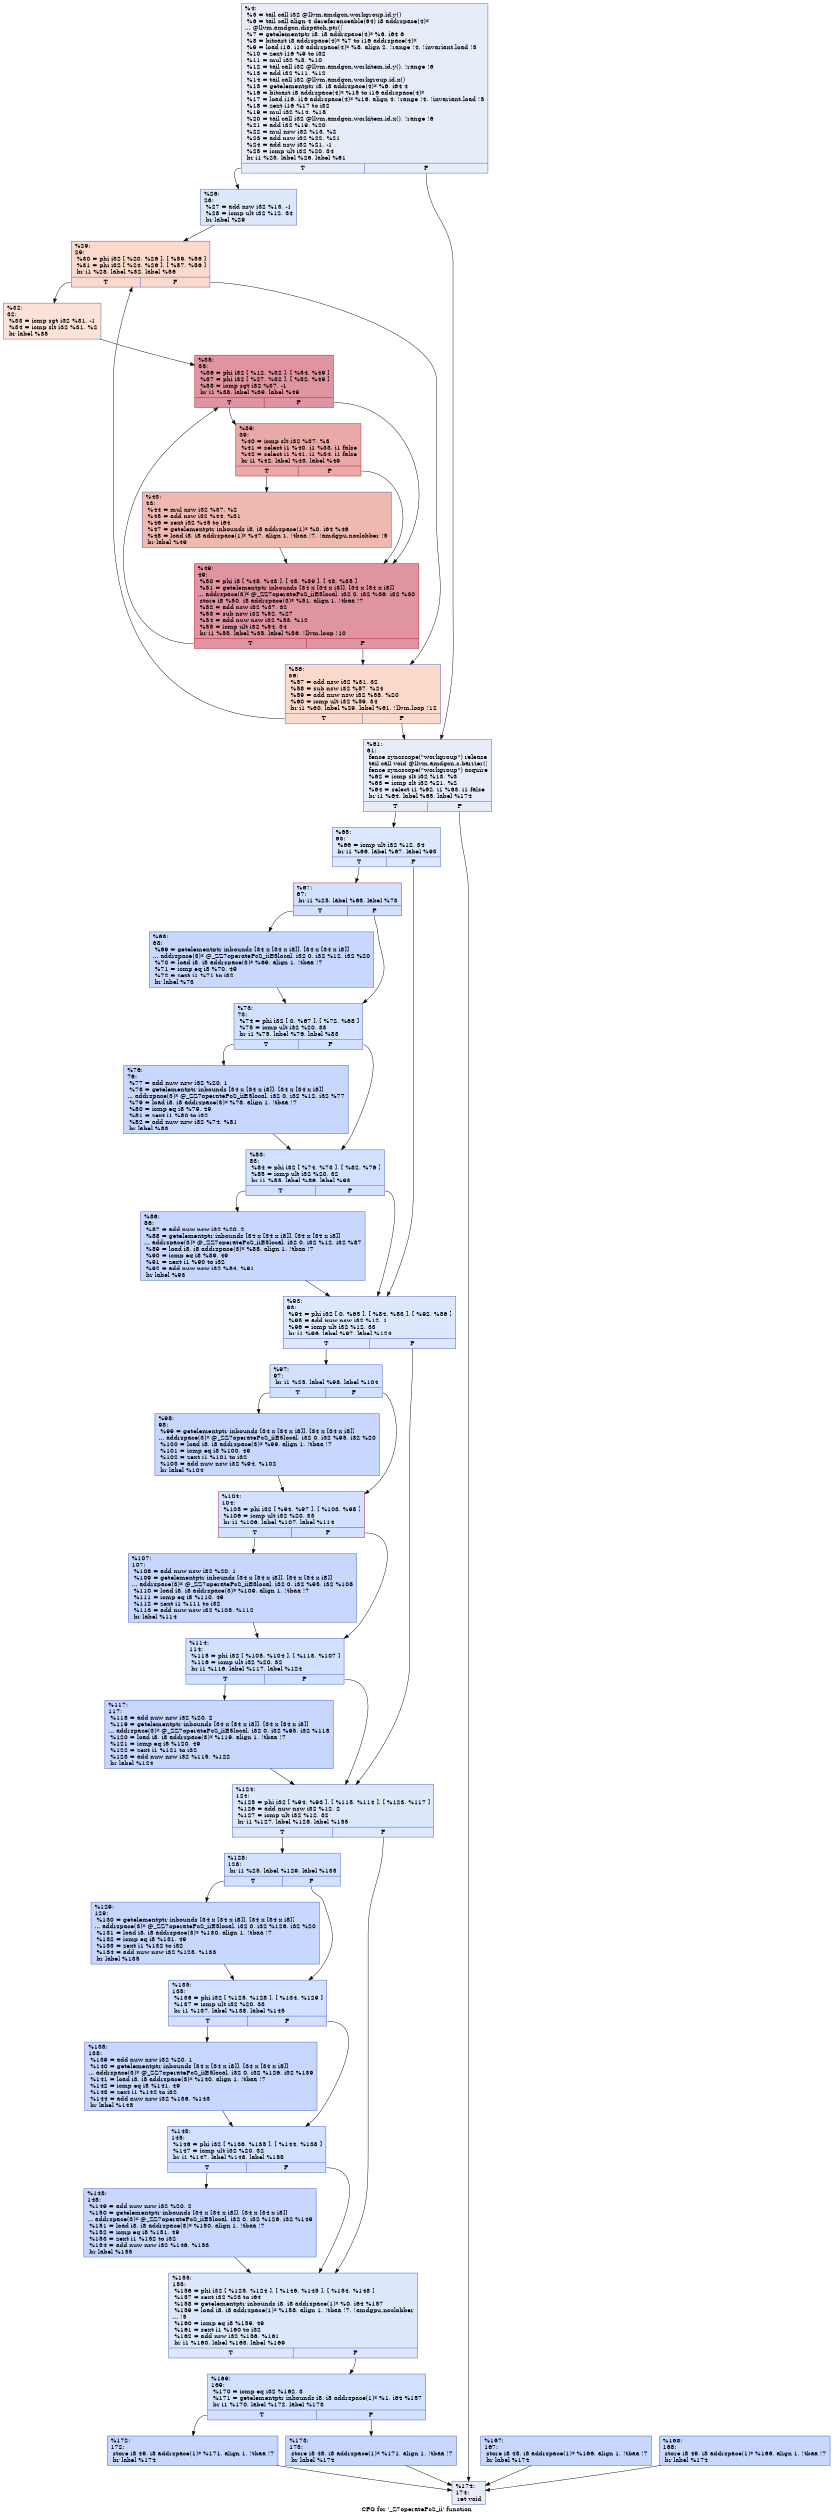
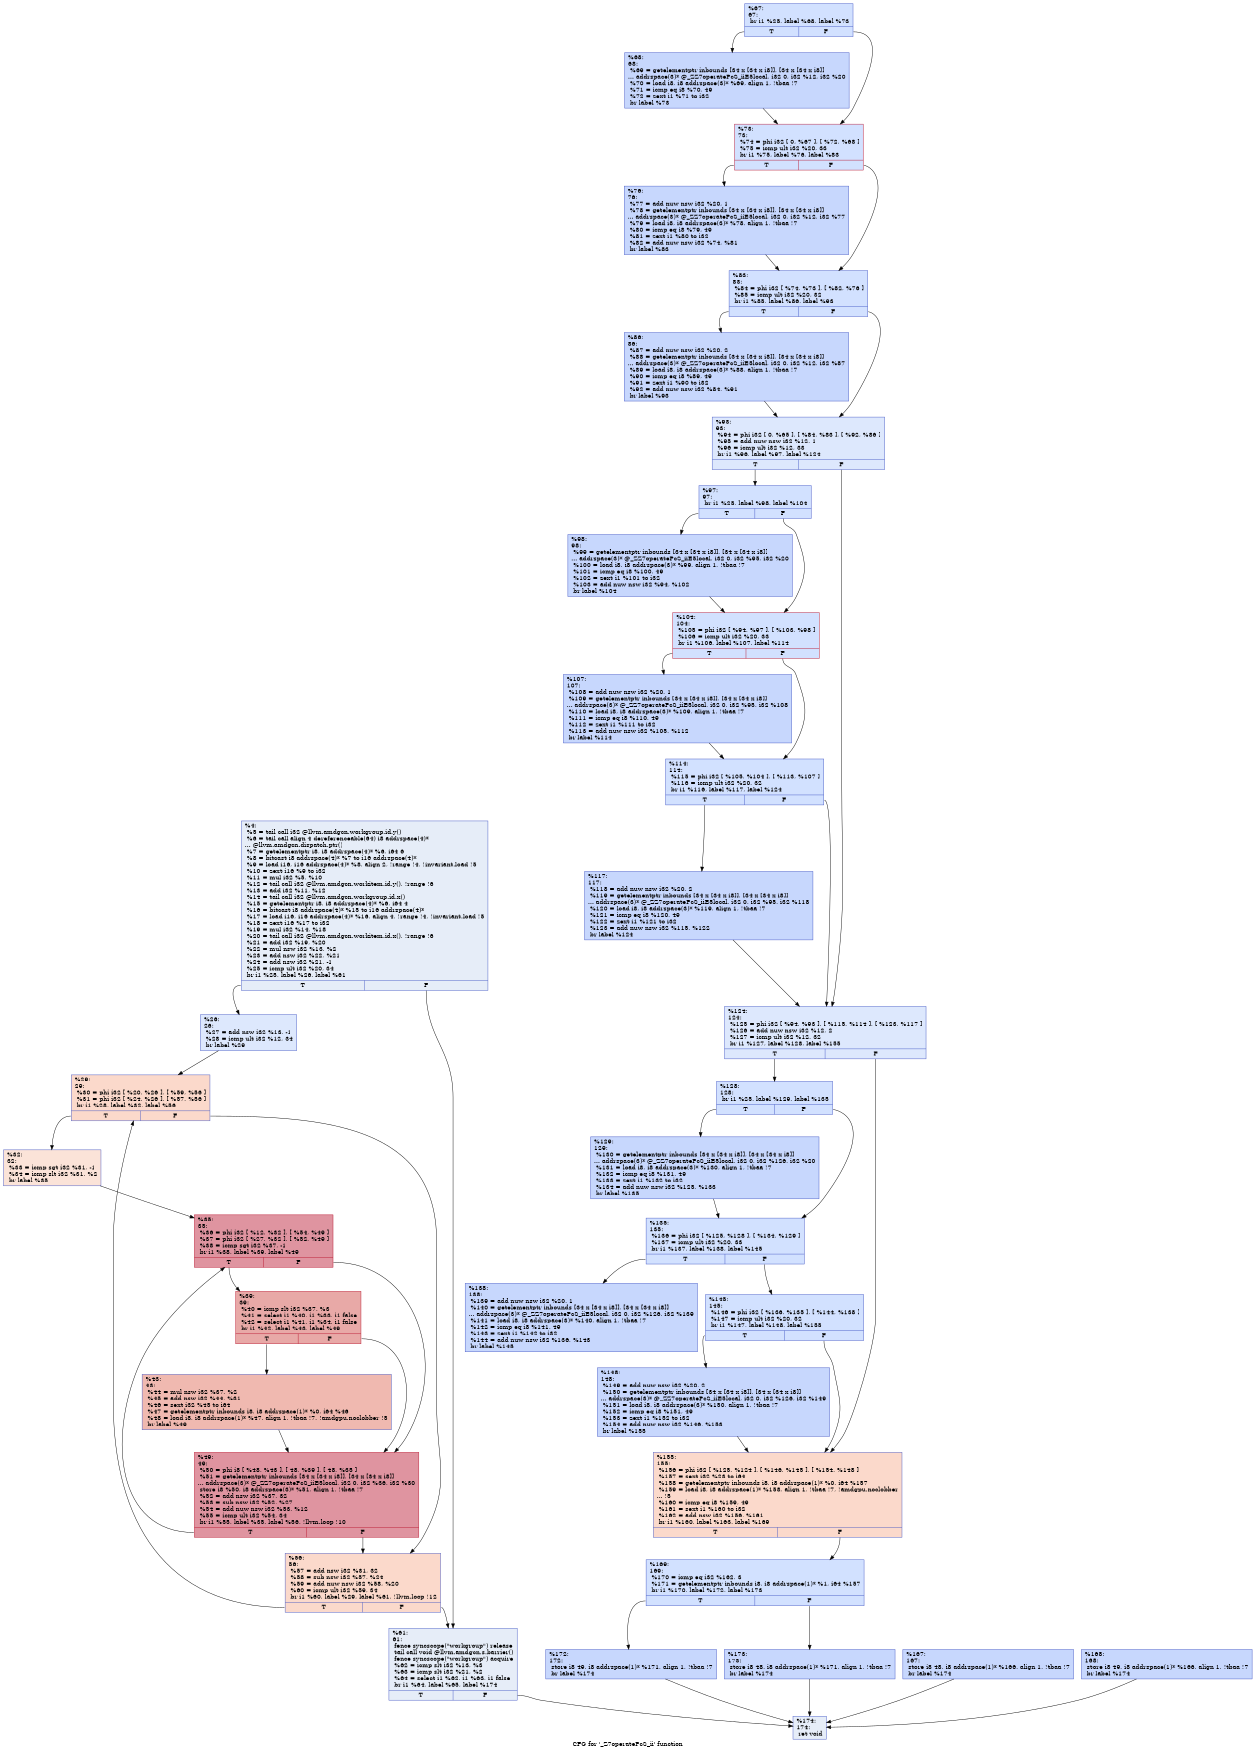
(386, 847) -> none
(347, 899) -> (799, 20)
(298, 1026) -> (799, 147)
(226, 2117) -> none
(293, 2316) -> (778, 1495)
